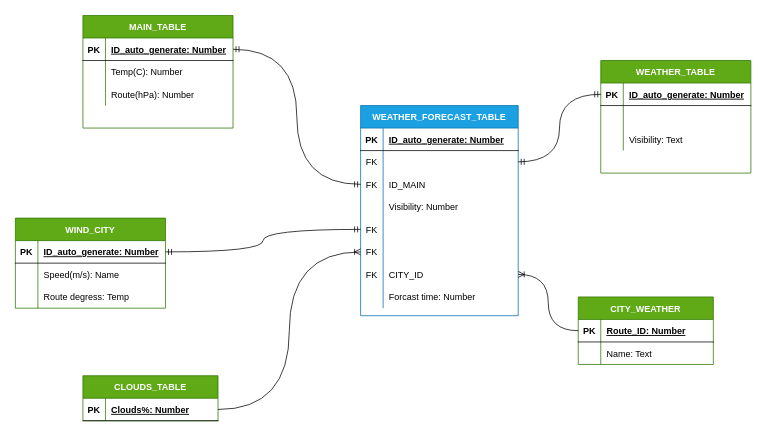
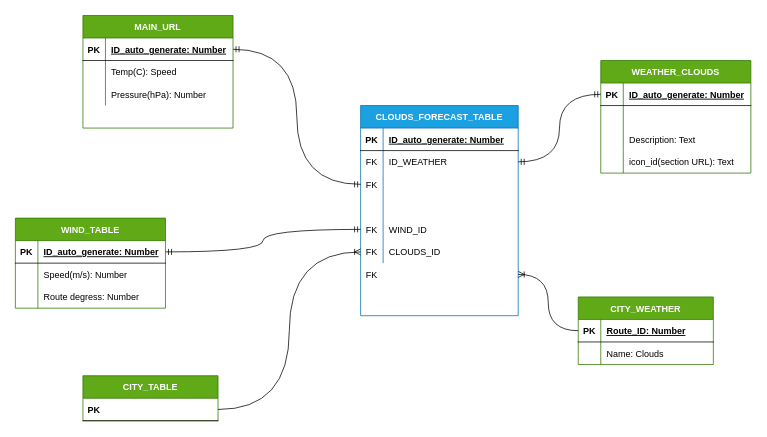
(158, 27) -> (158, 27)
(146, 72) -> (144, 72)
(675, 72) -> (675, 72)
(154, 95) -> (162, 95)
(439, 117) -> (439, 117)
(661, 140) -> (667, 140)
none -> (450, 162)
none -> (687, 162)
(450, 184) -> none
(450, 207) -> none
none -> (450, 229)
(90, 230) -> (90, 230)
none -> (450, 252)
(450, 274) -> none
(81, 275) -> (87, 275)
(88, 297) -> (93, 297)
(450, 297) -> none
(629, 353) -> (633, 353)
(150, 387) -> (150, 387)
(162, 409) -> none
